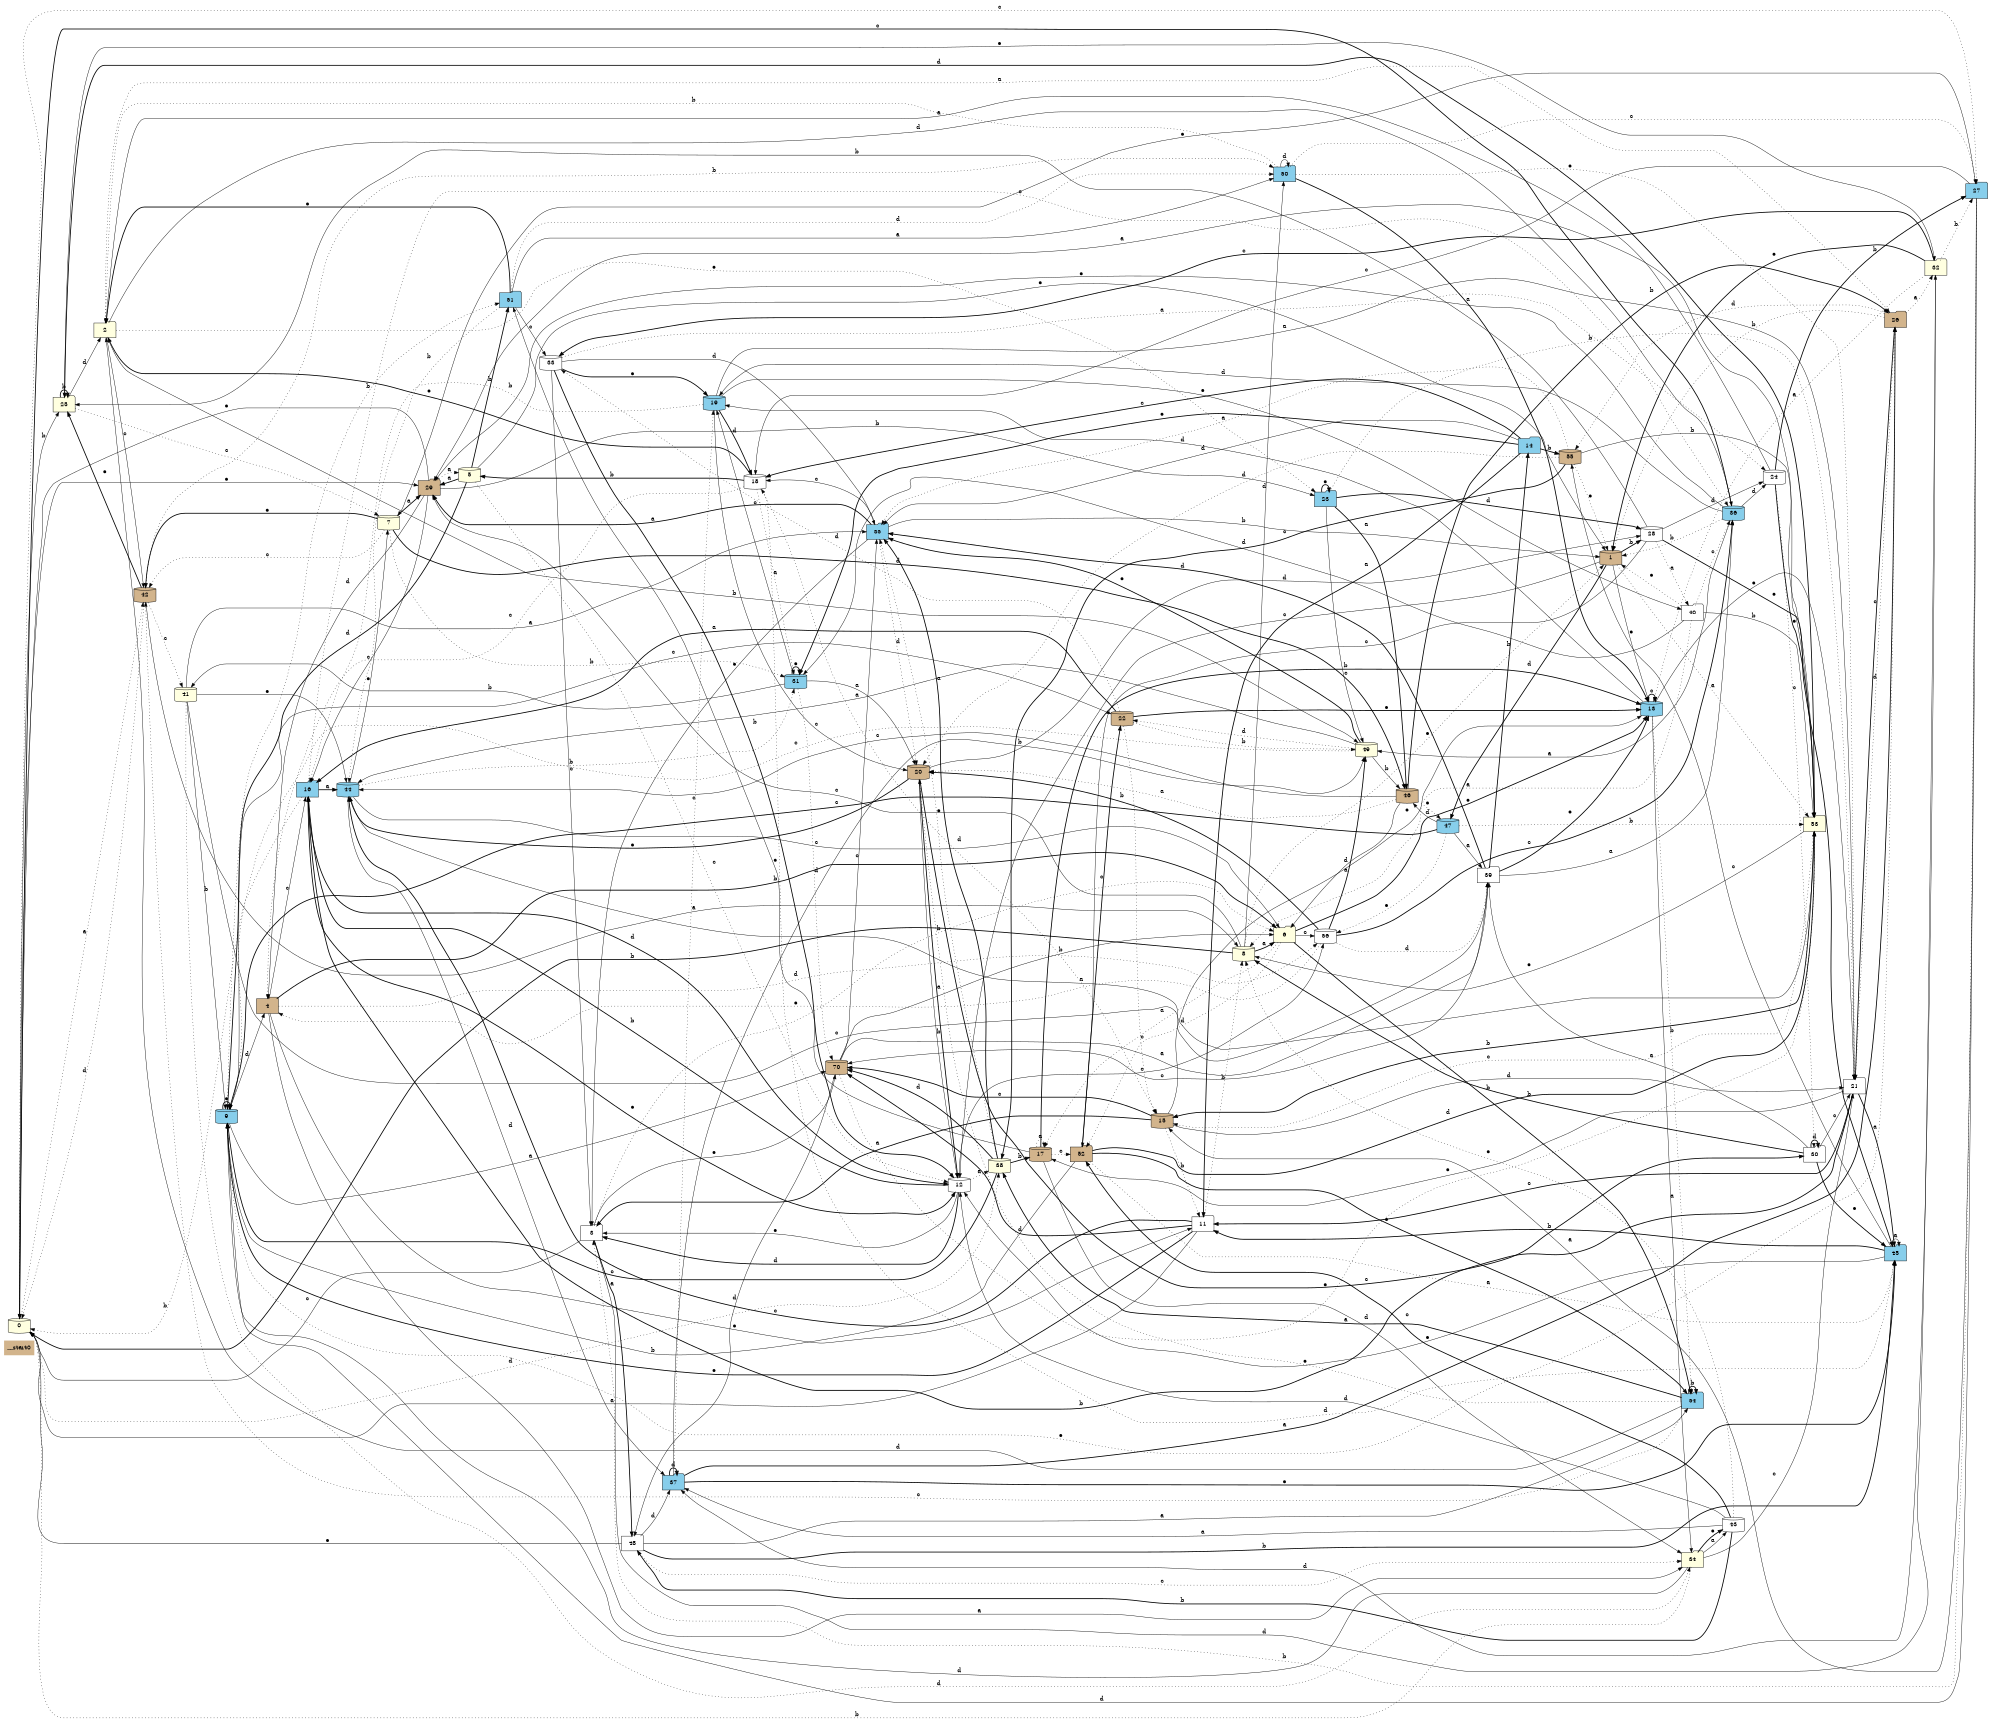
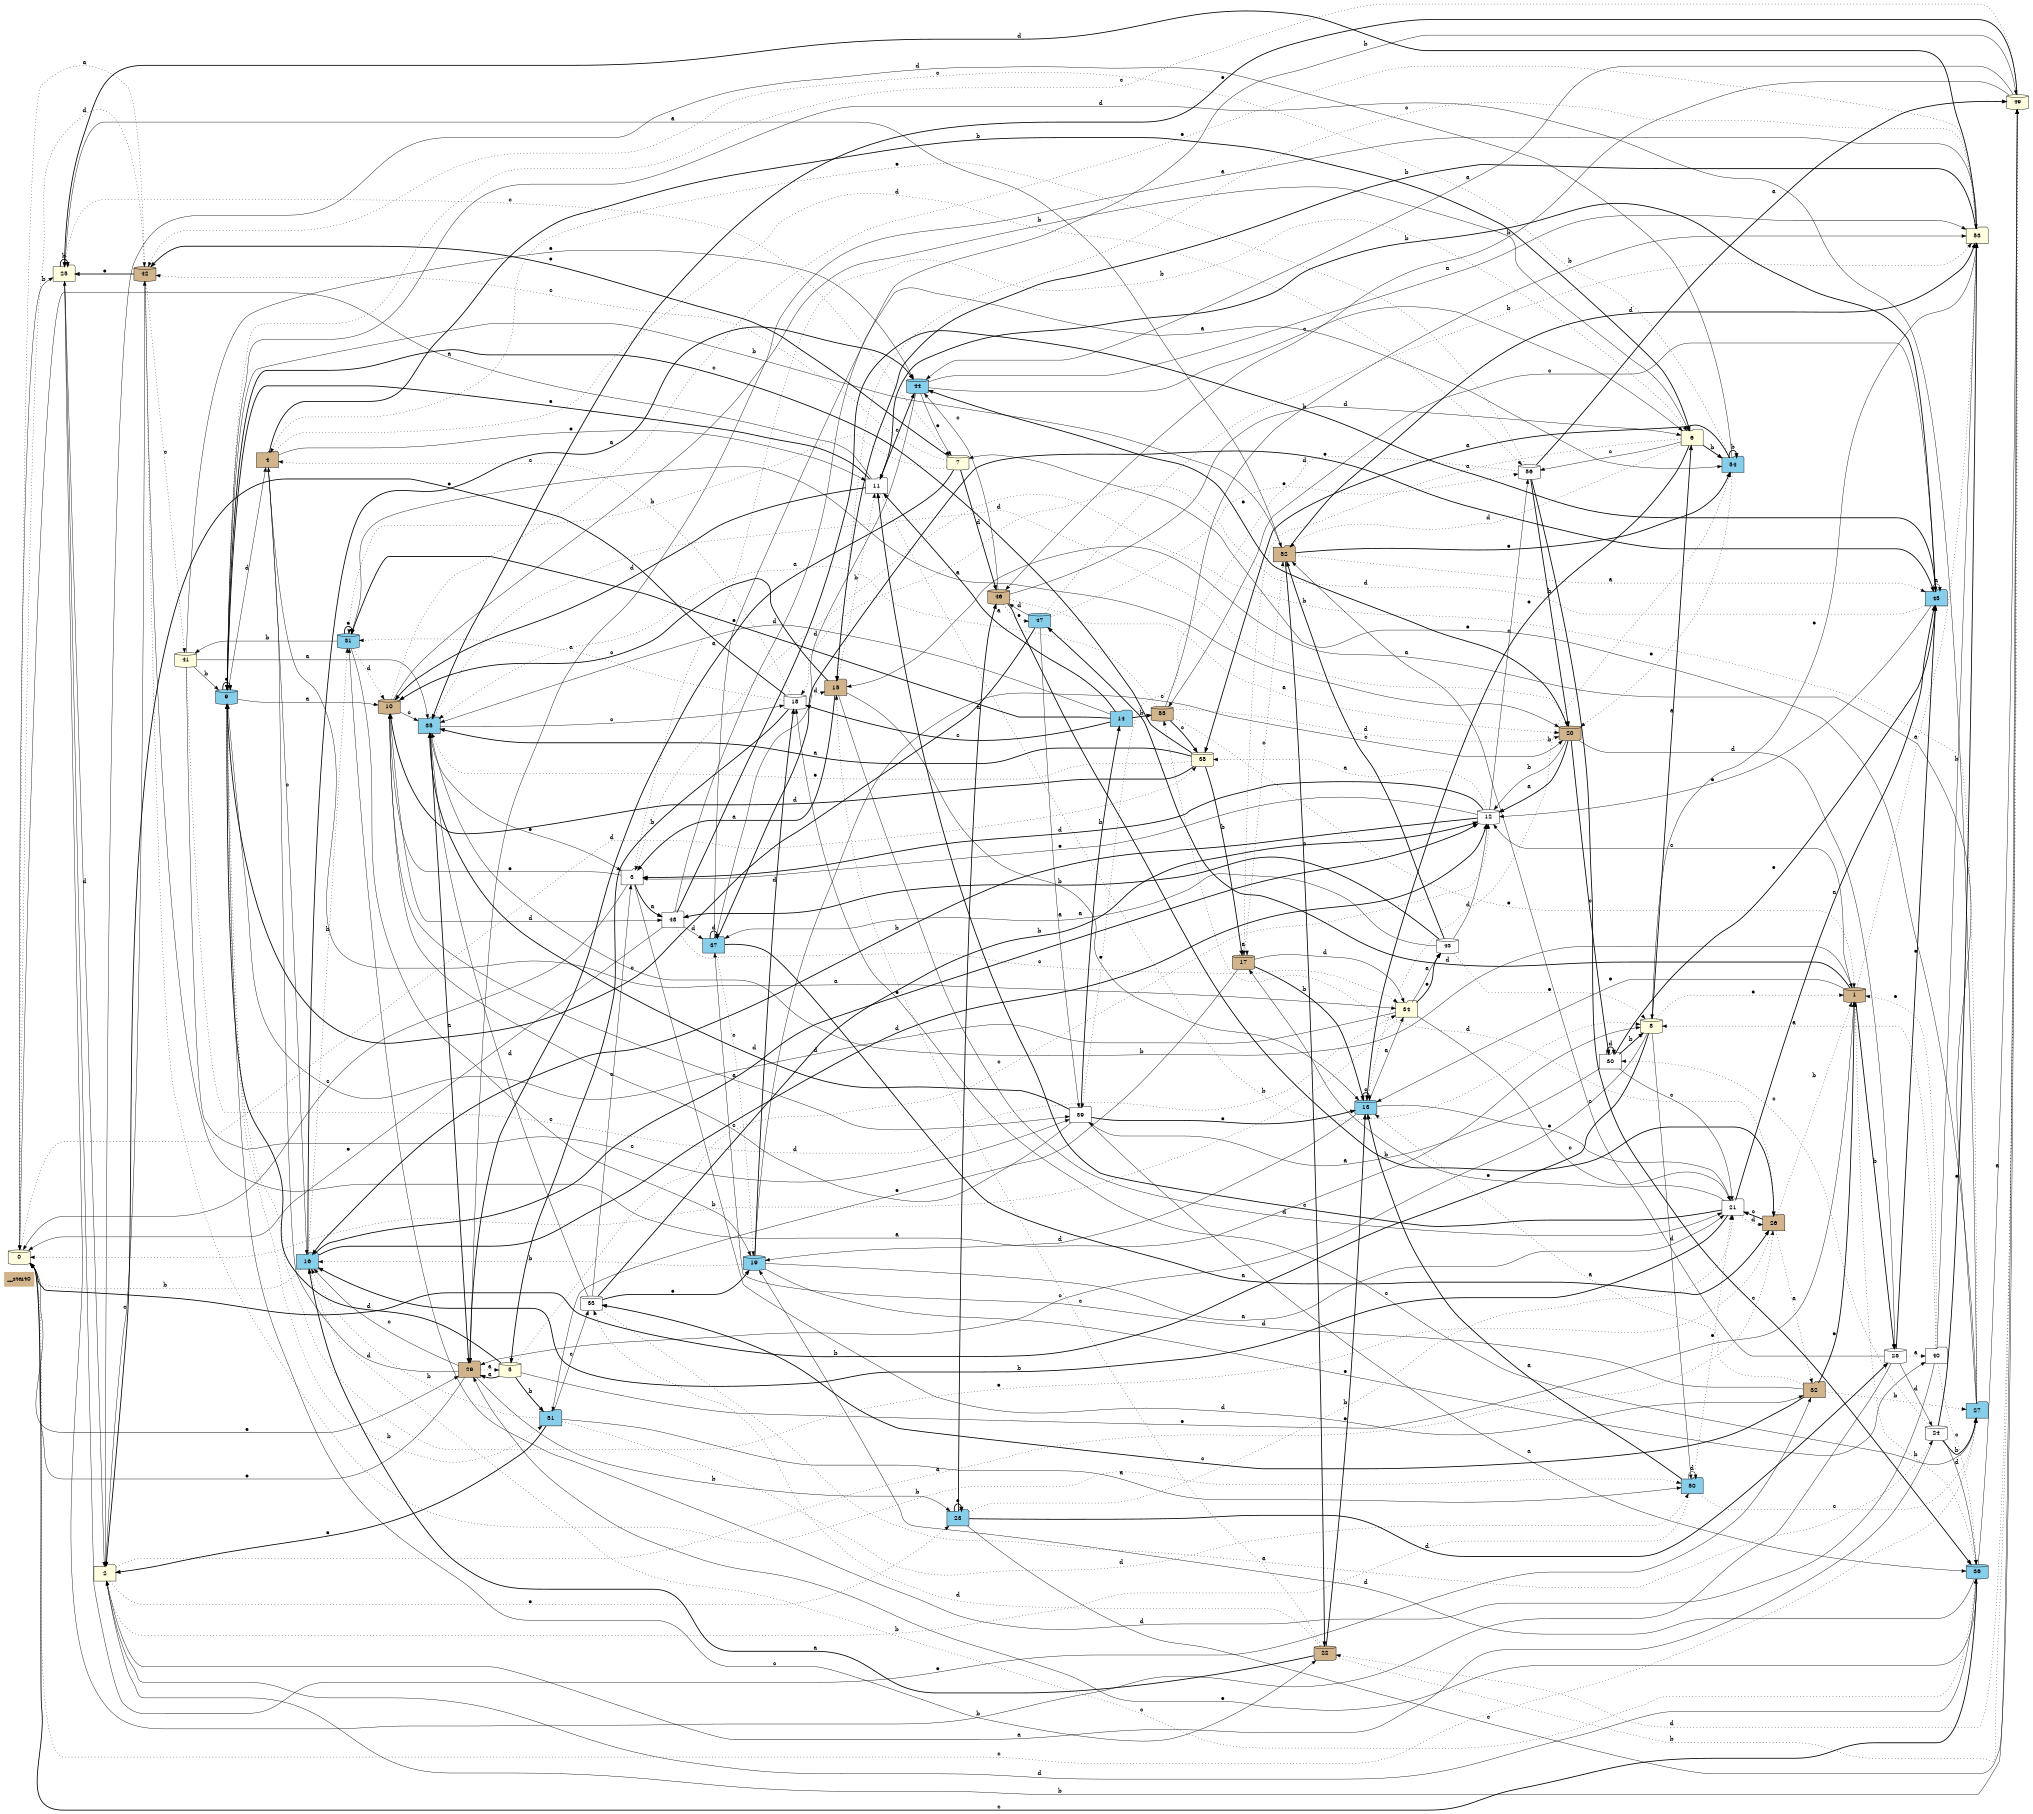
none -> (715, 122)
(1936, 268) -> (1814, 1390)
(1752, 497) -> (1965, 1499)
(374, 549) -> (408, 1374)
(592, 765) -> (328, 953)
(837, 1067) -> (389, 707)
(1162, 1121) -> (836, 688)
